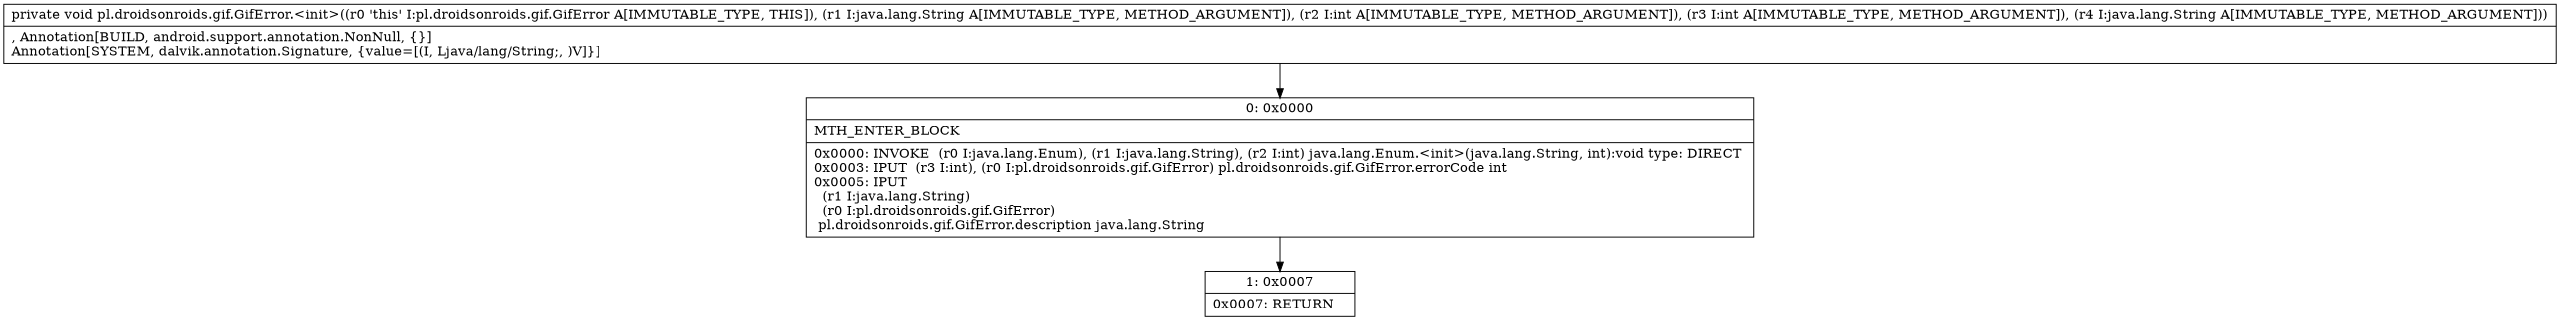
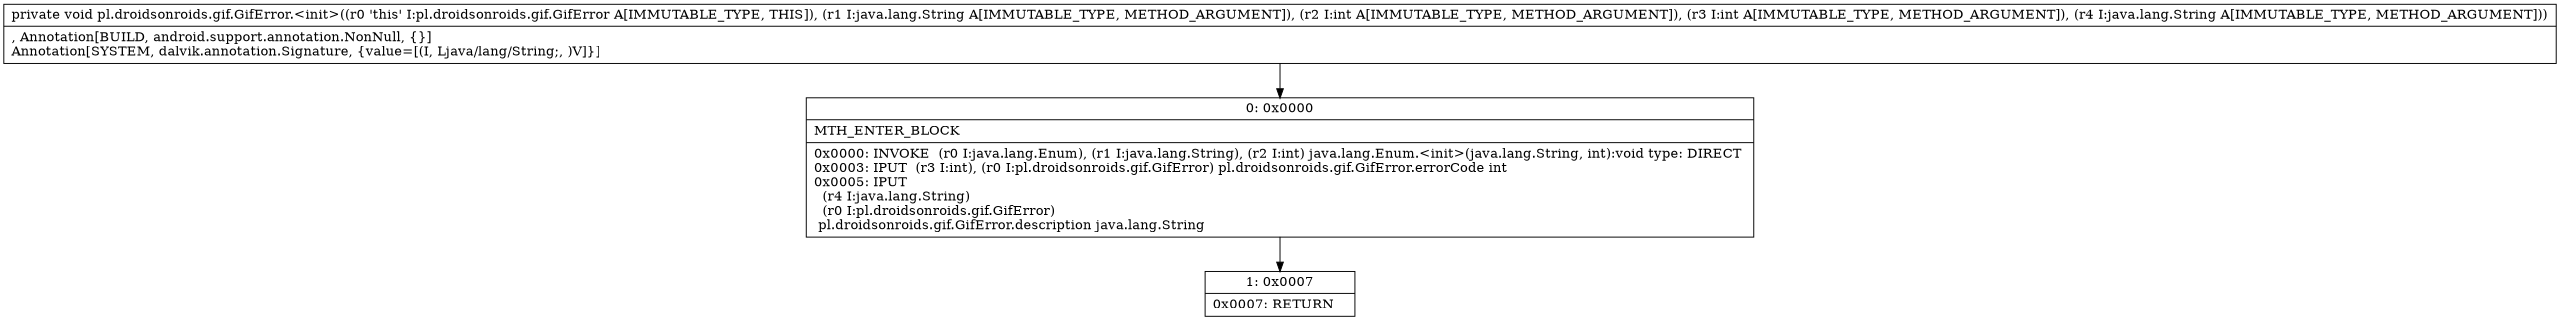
(892, 197) -> (892, 197)
